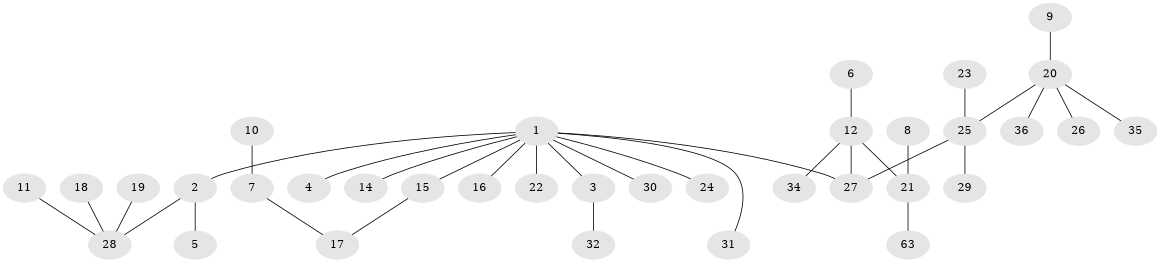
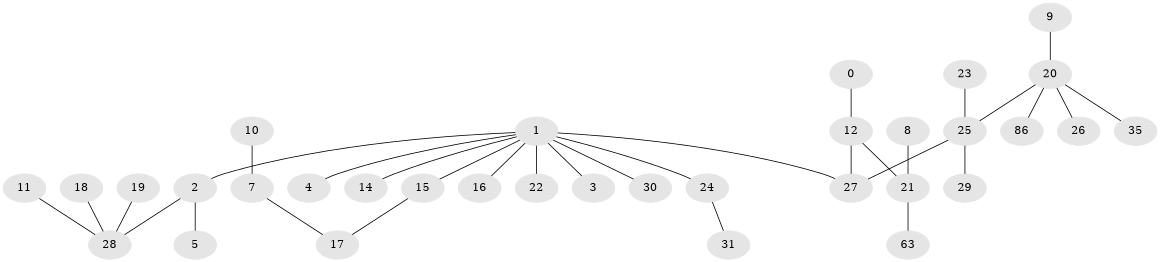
(851, 74) -> (851, 74)
(1022, 131) -> (1022, 131)
(685, 151) -> (718, 216)
(794, 188) -> none
(593, 245) -> none
